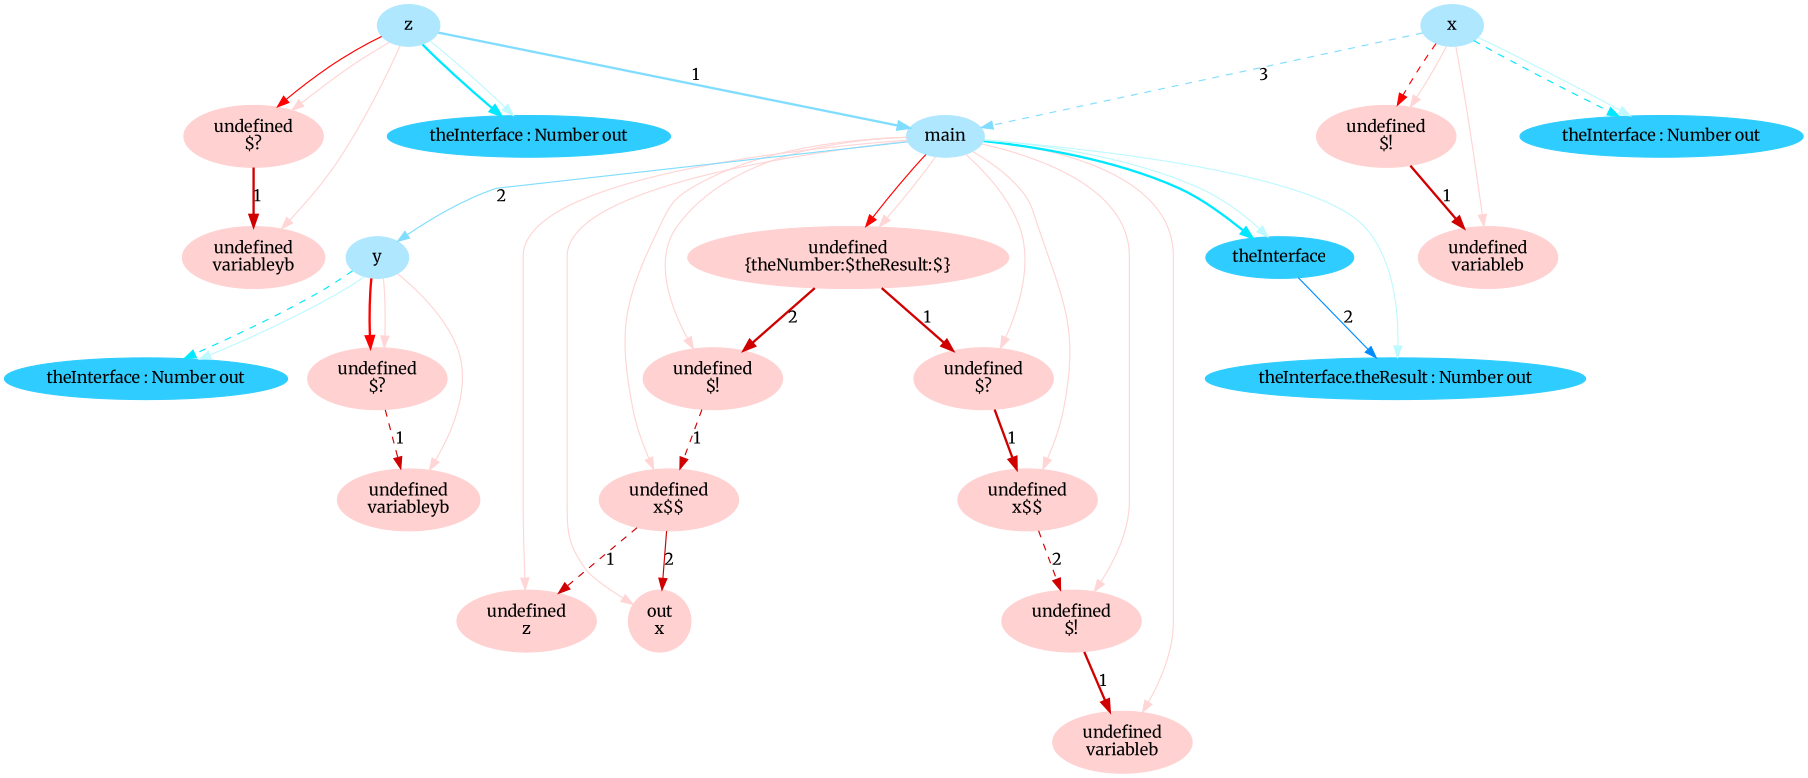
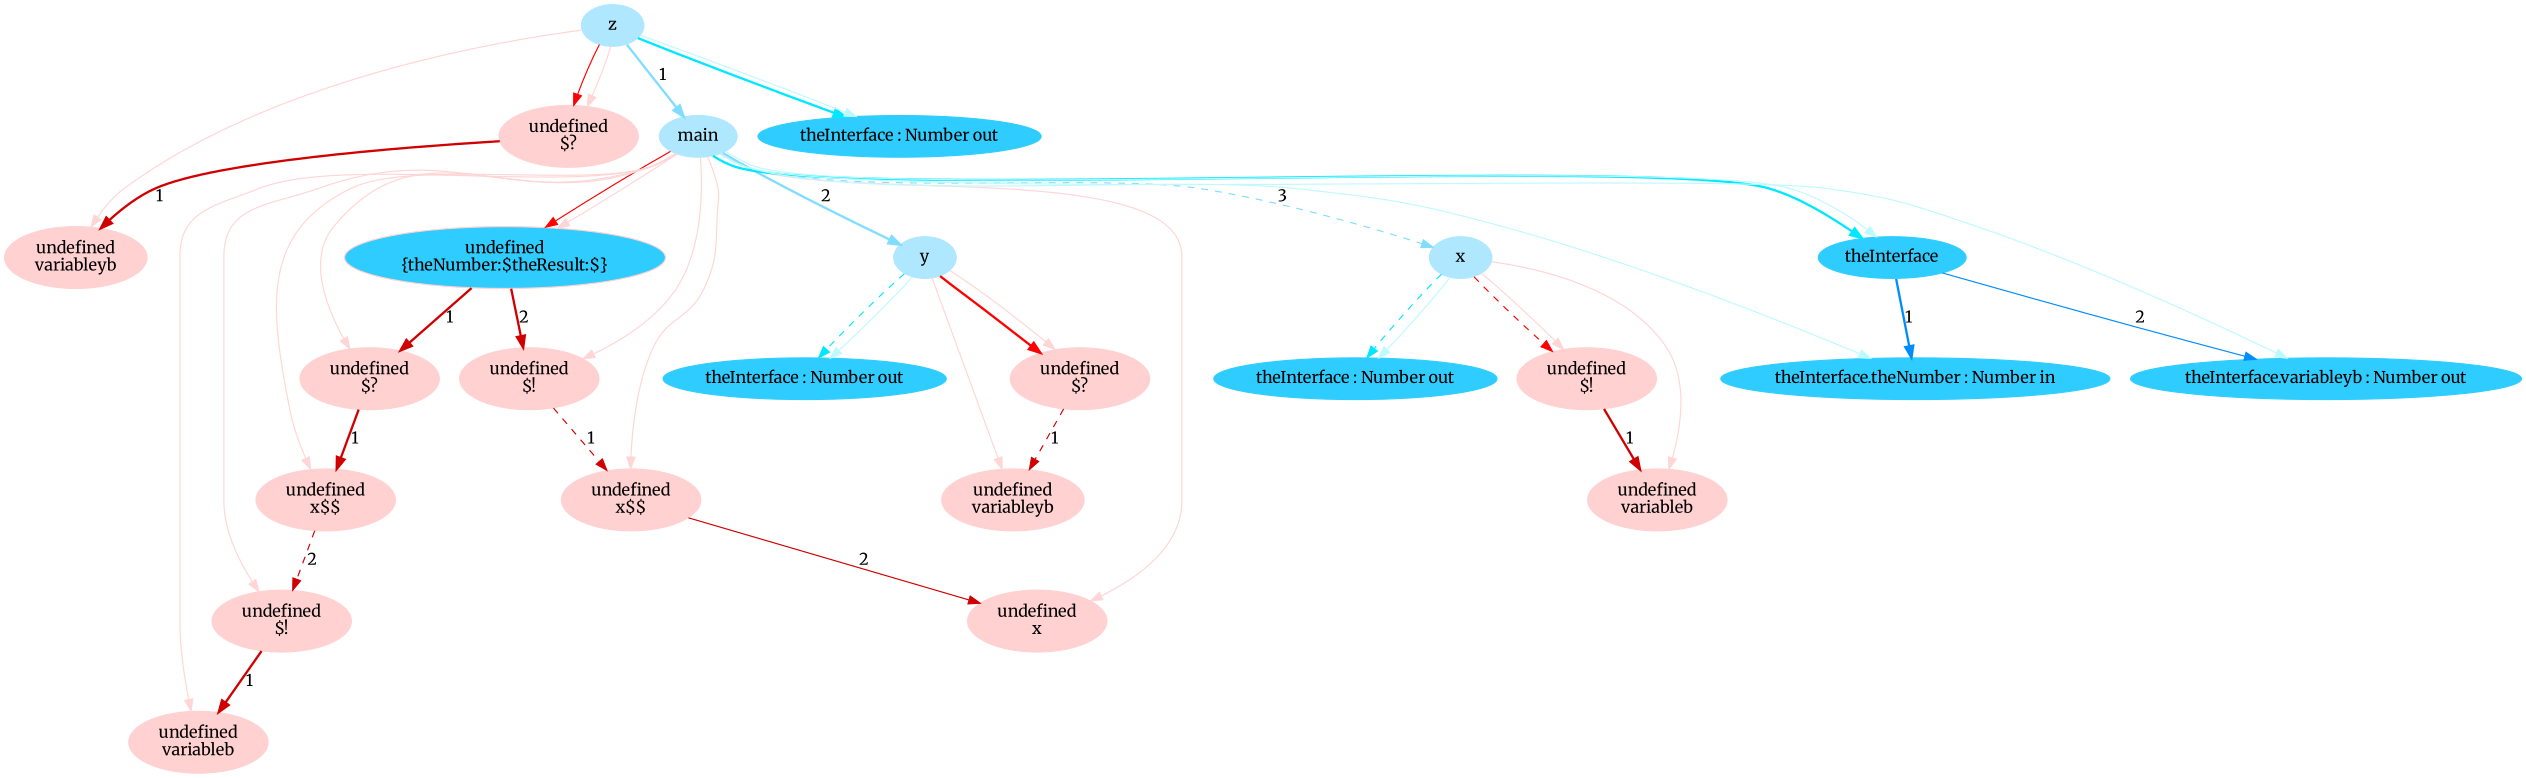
(1208, 79) -> (1232, 194)
(639, 172) -> (806, 198)
(848, 258) -> (505, 258)
(1396, 379) -> (2326, 379)
none -> (1915, 379)
(527, 621) -> none
(660, 621) -> (1037, 621)
